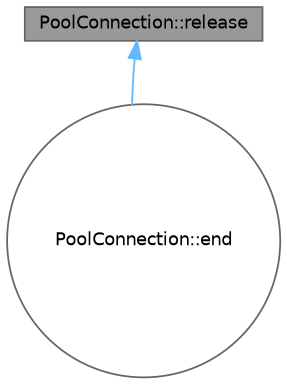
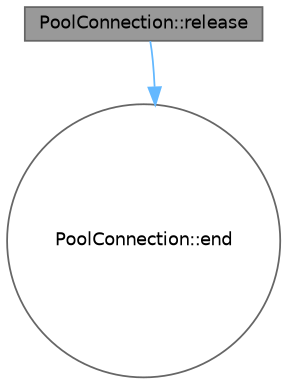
(133, 82) -> (153, 64)
